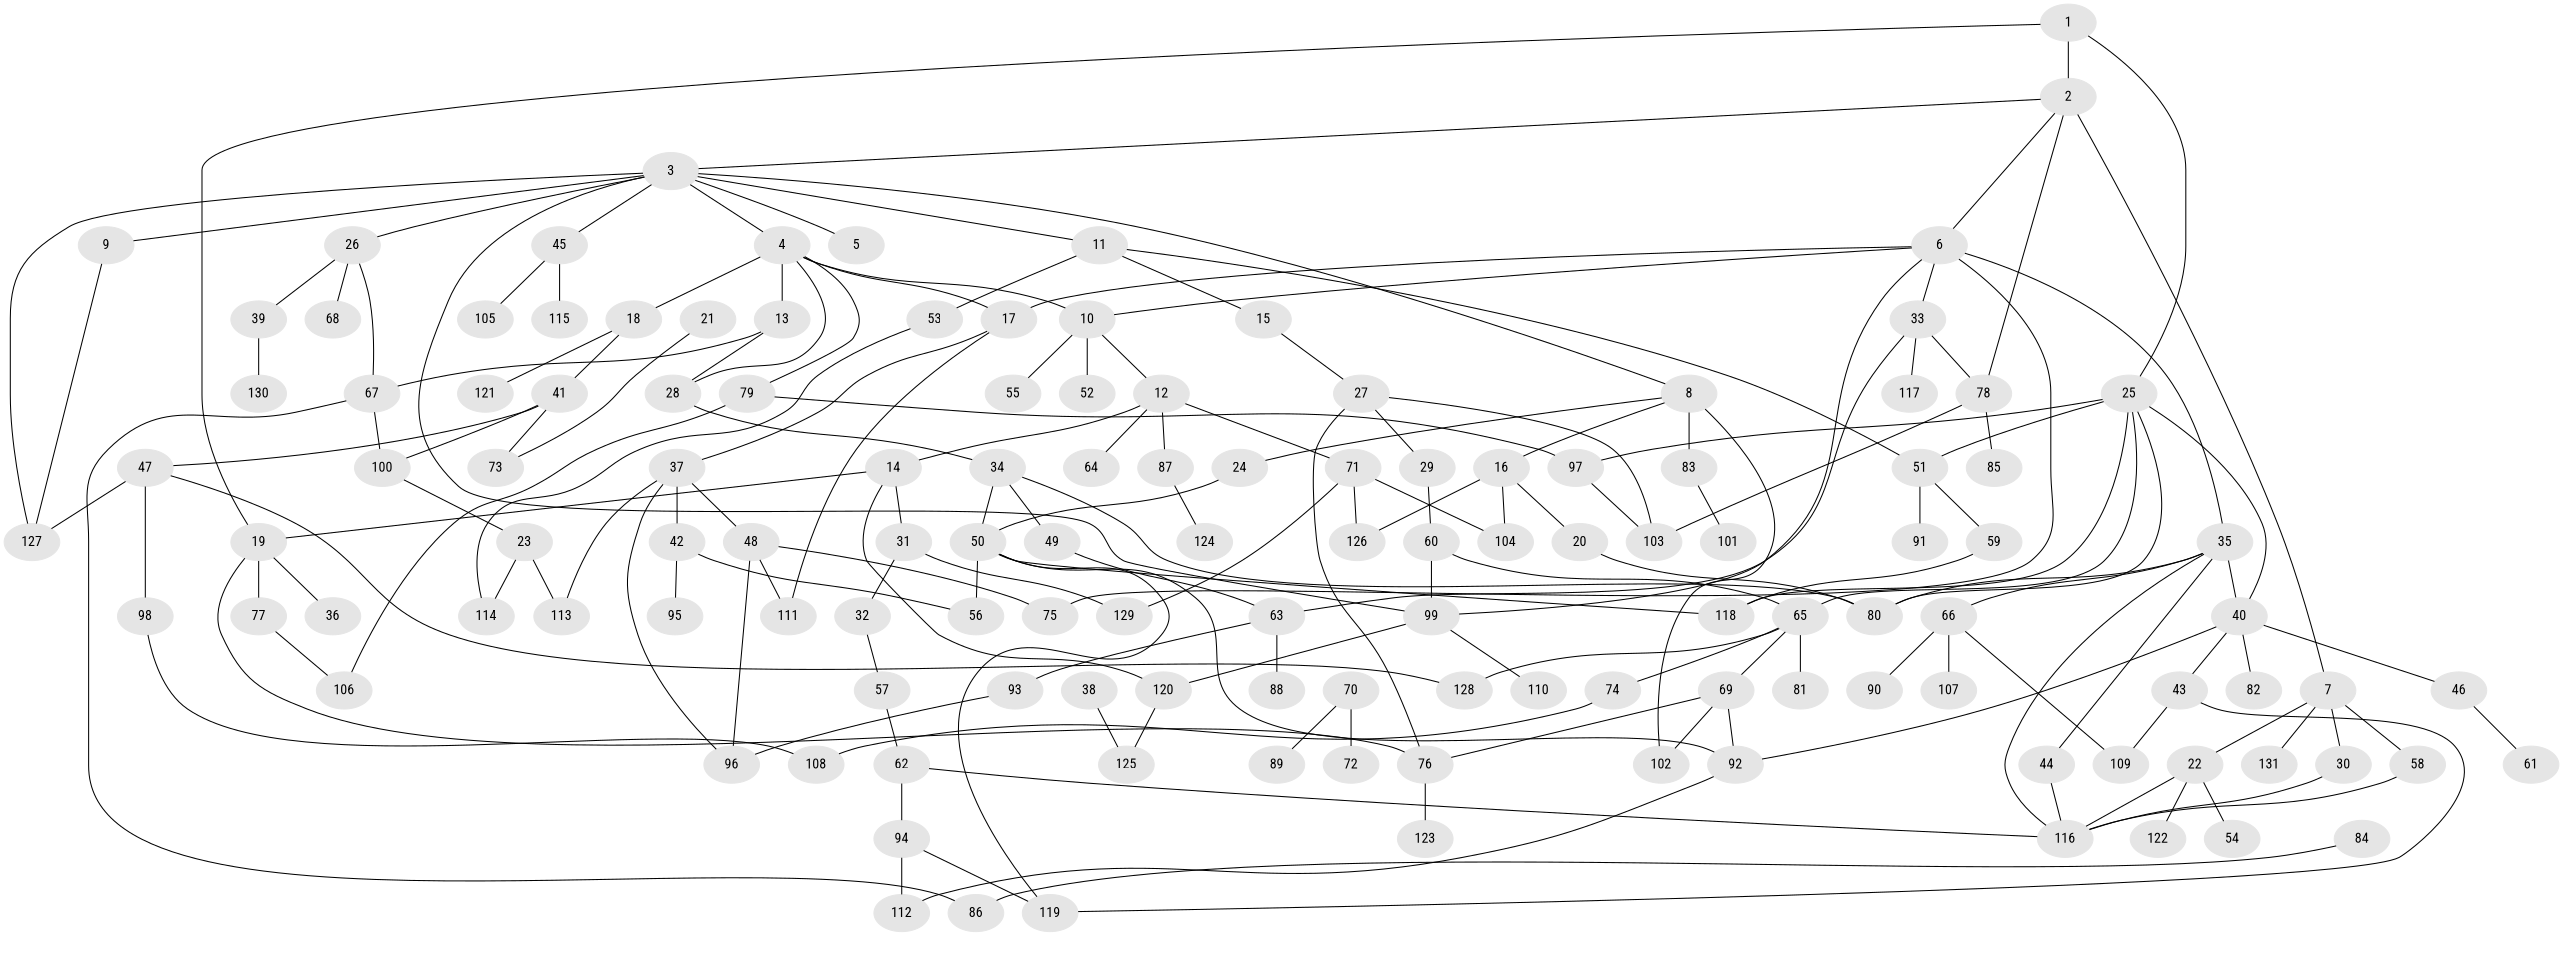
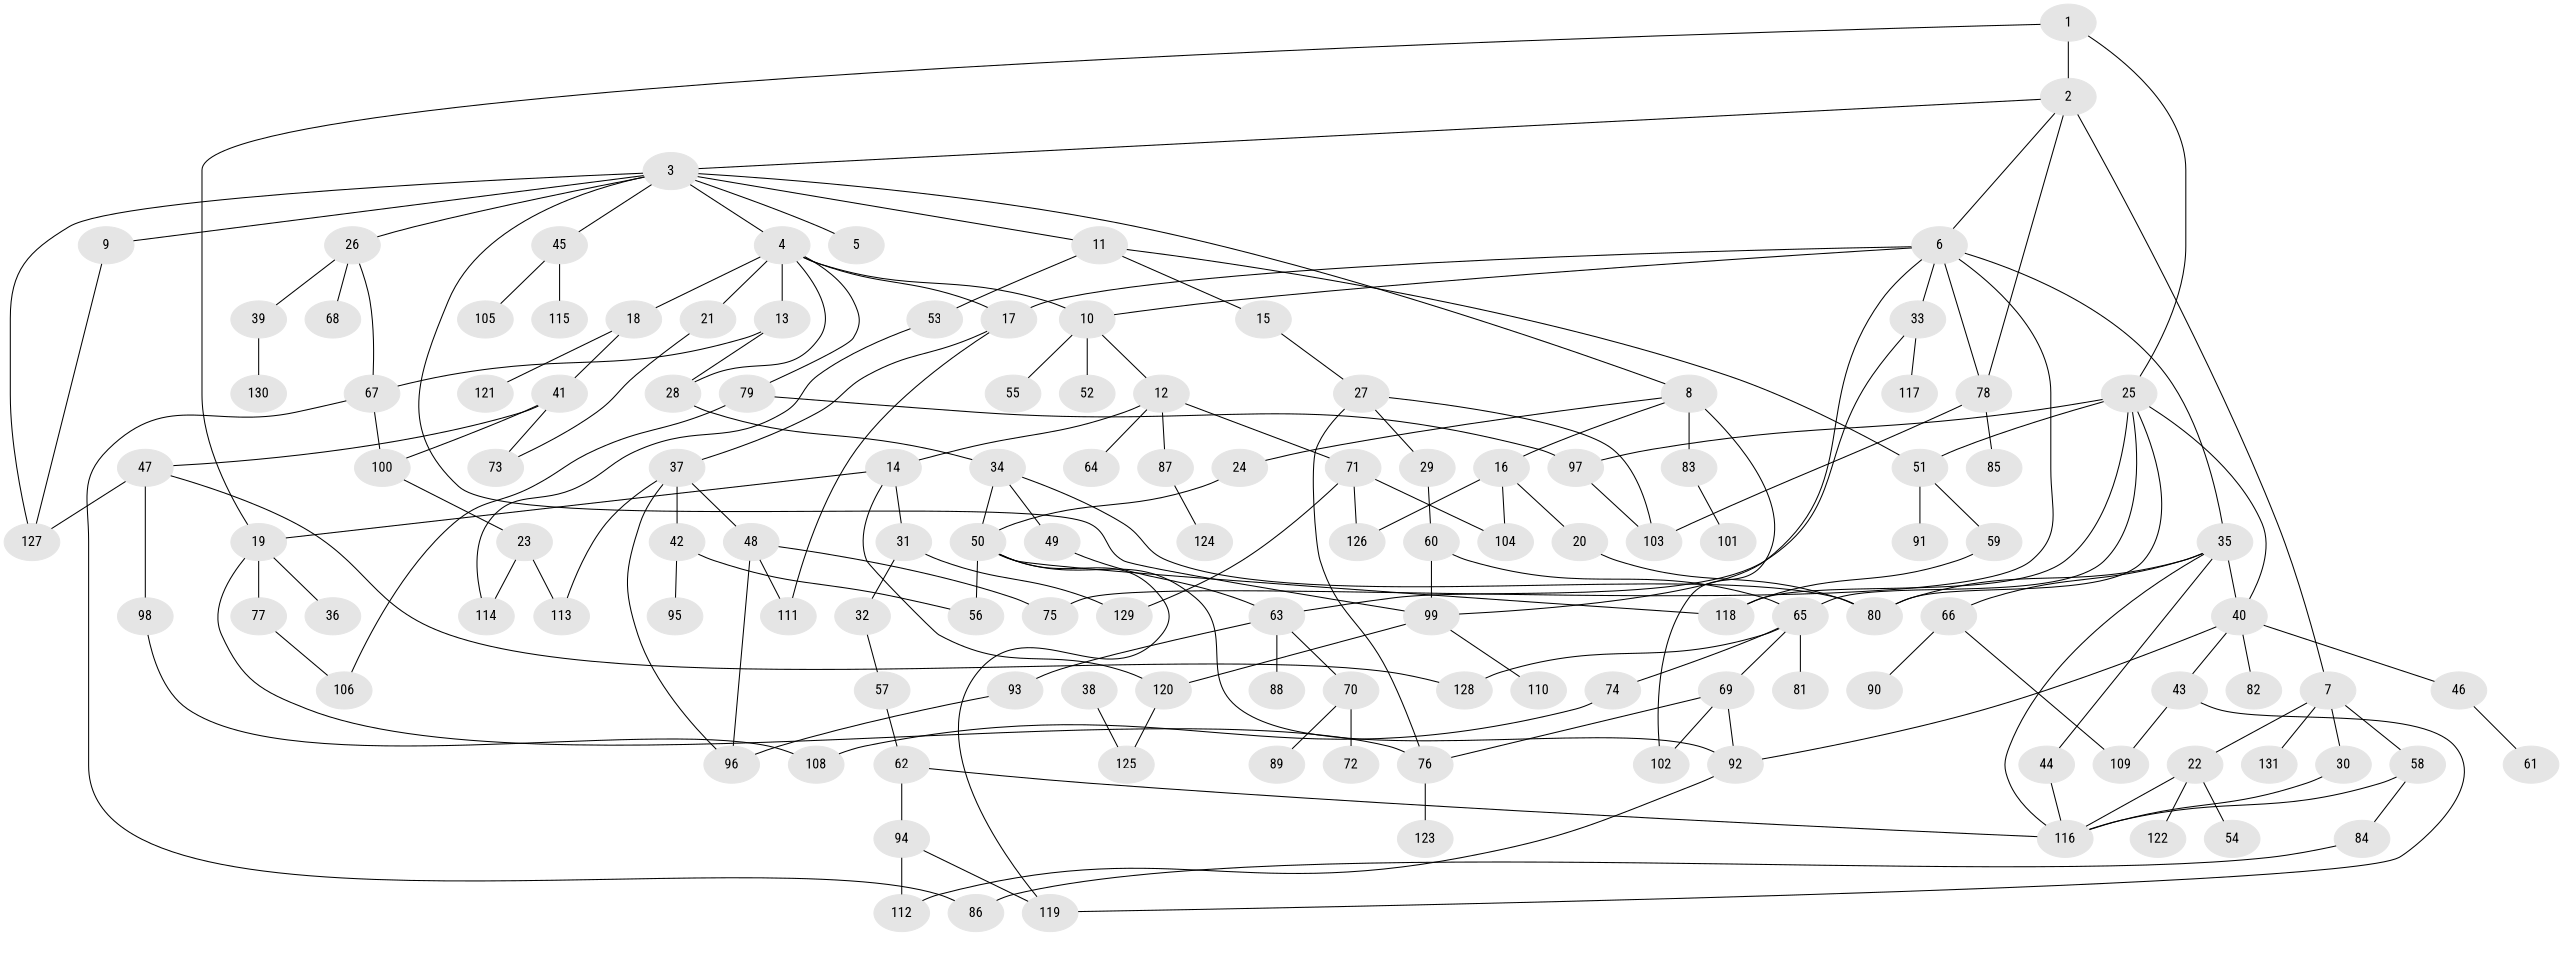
none -> (745, 282)
(1951, 357) -> (1962, 319)
none -> (1316, 655)
(1949, 690) -> none
none -> (2390, 802)
